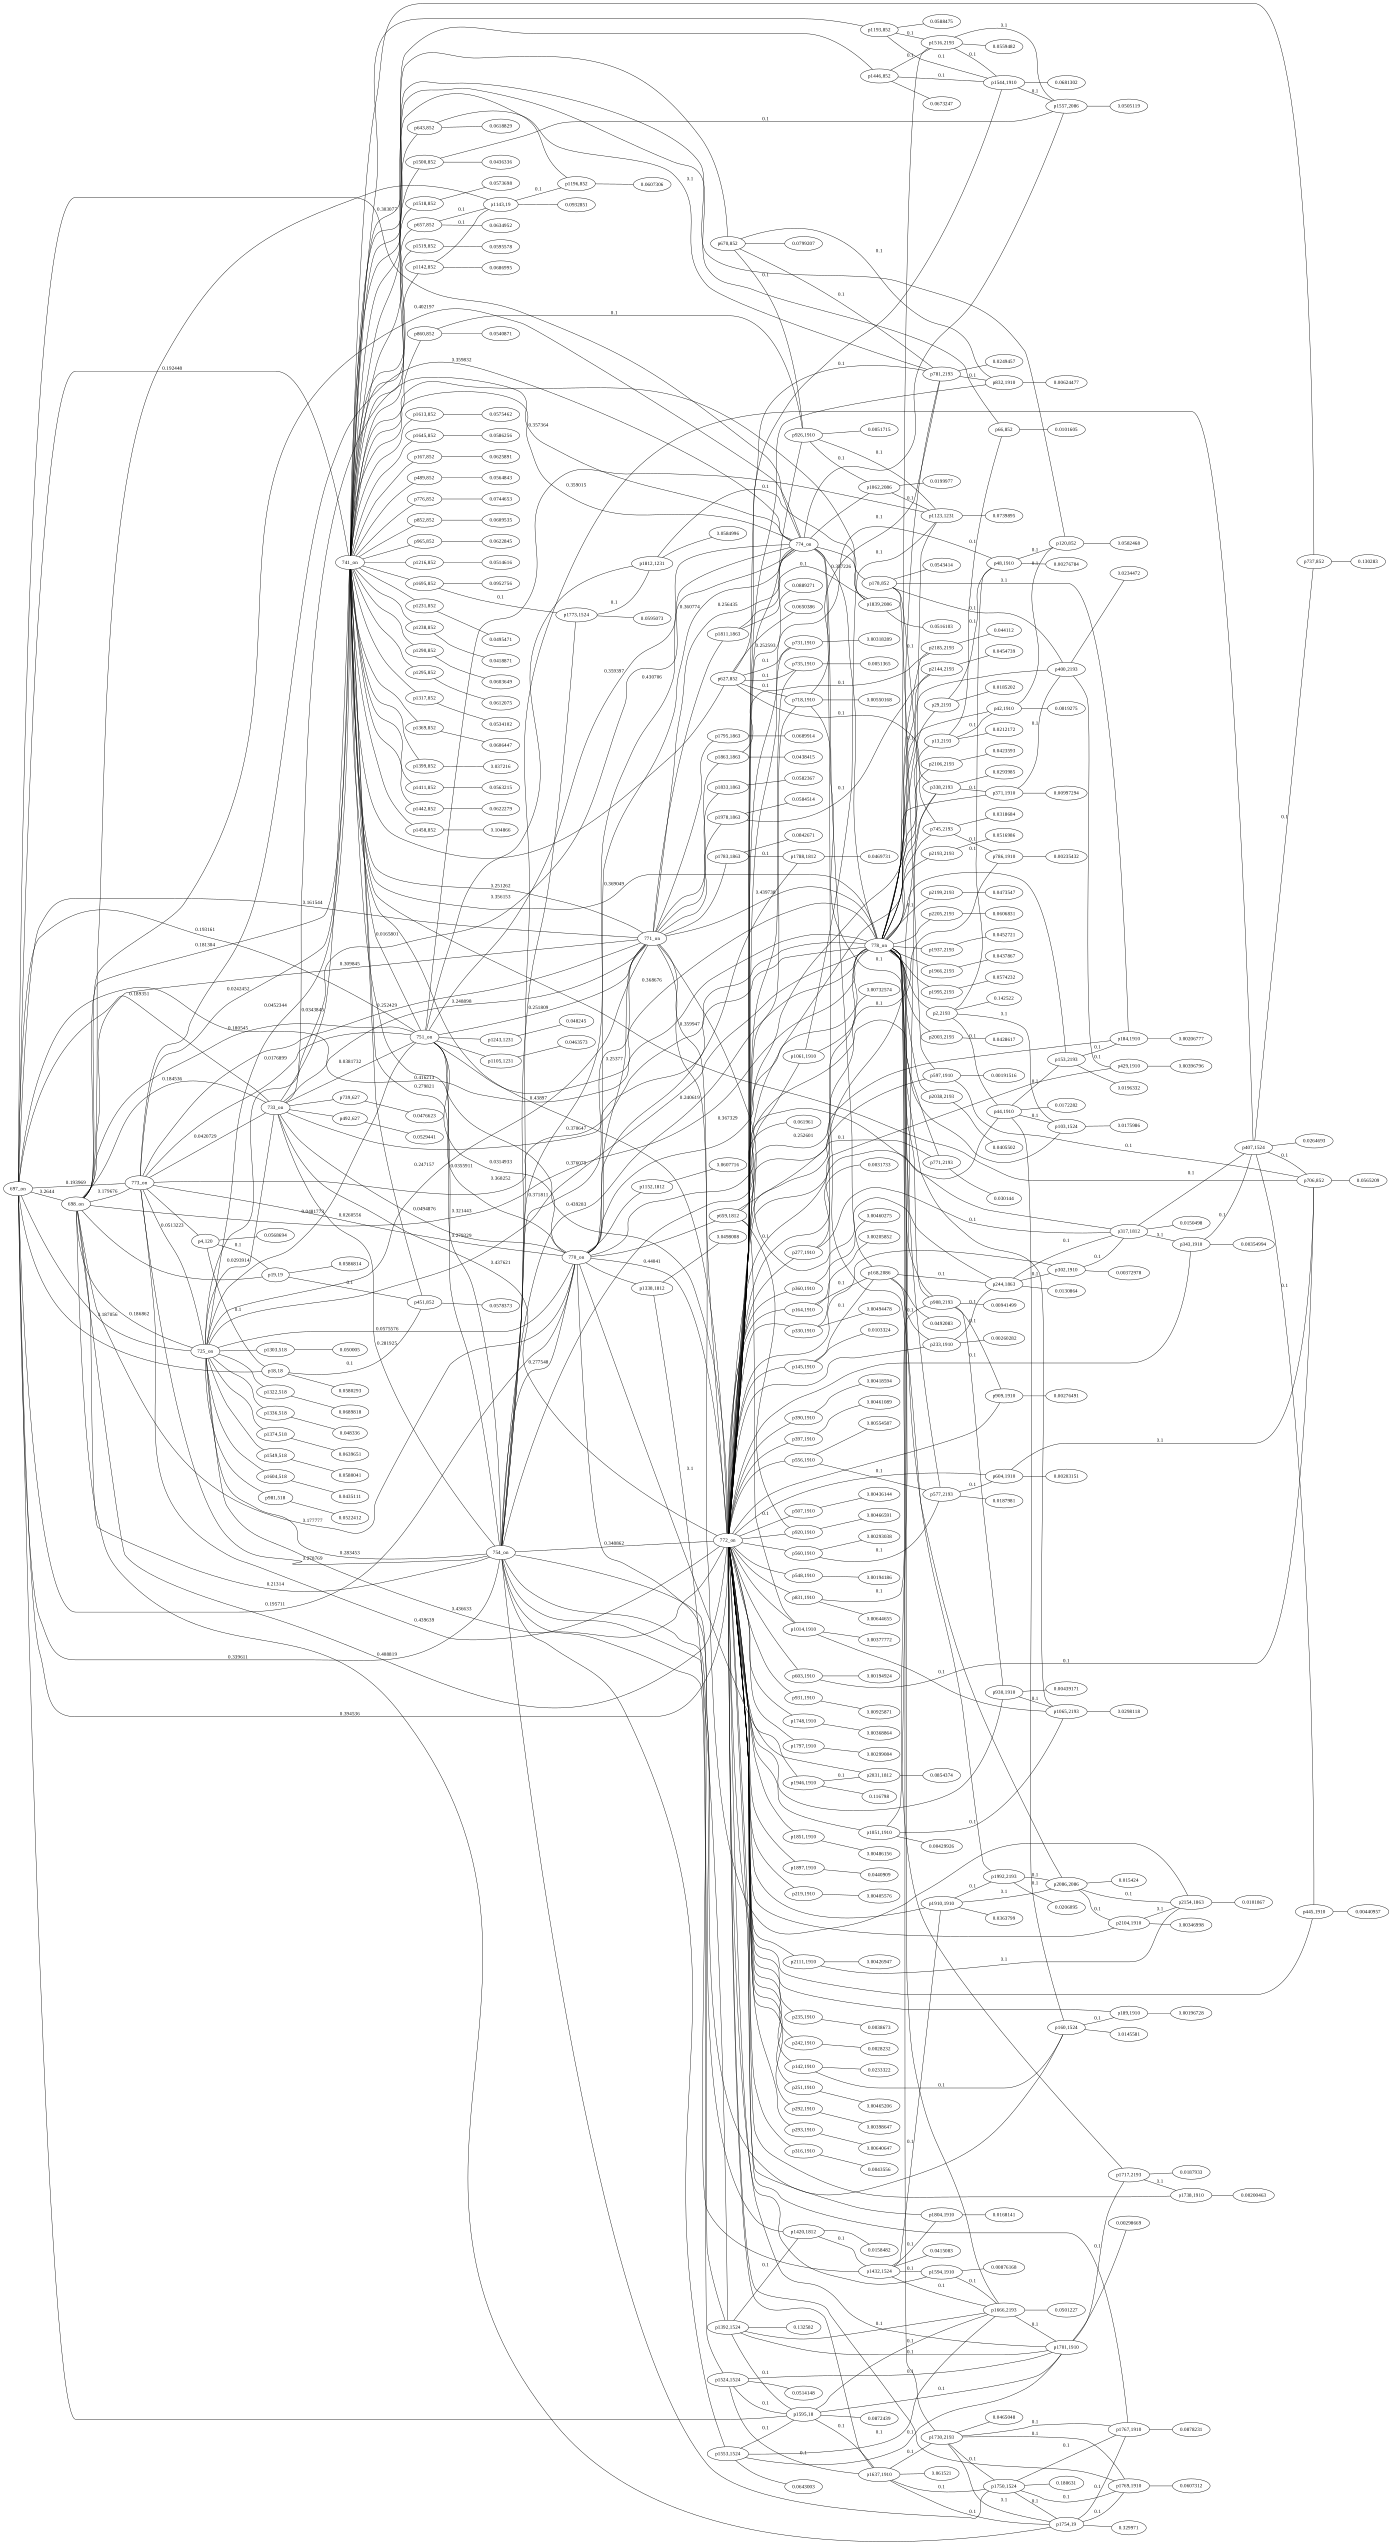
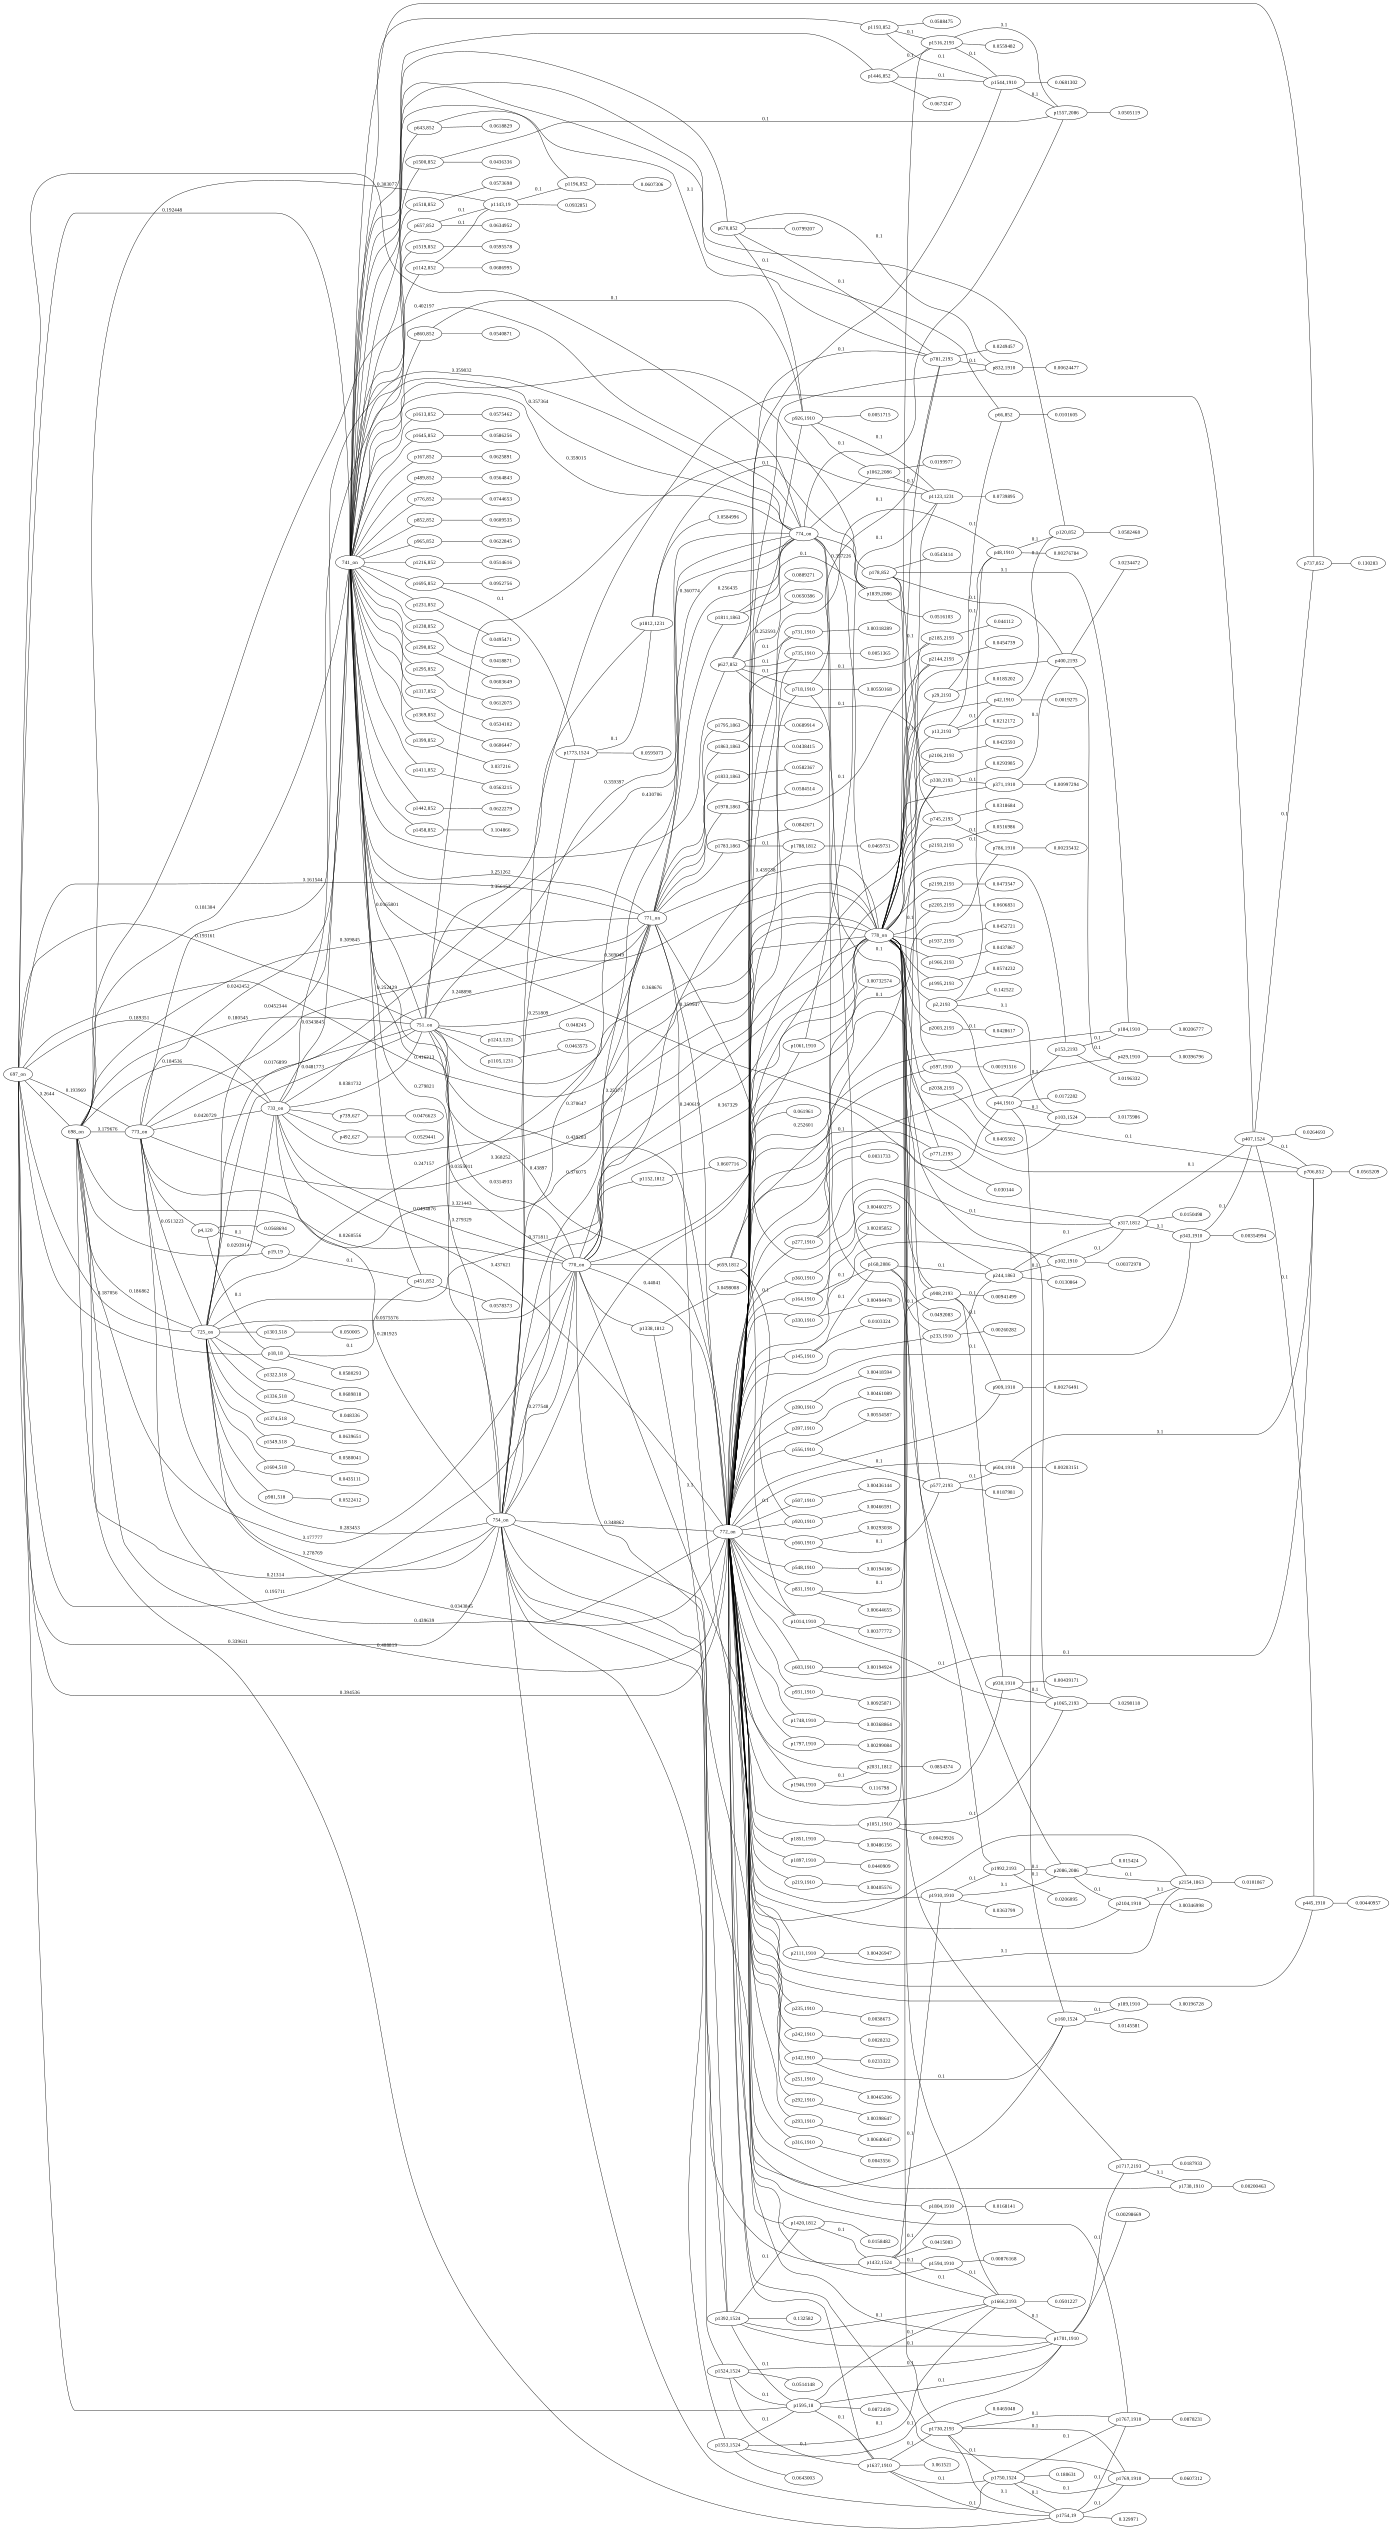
(350, 1264) -> none
(462, 1609) -> (462, 1606)
